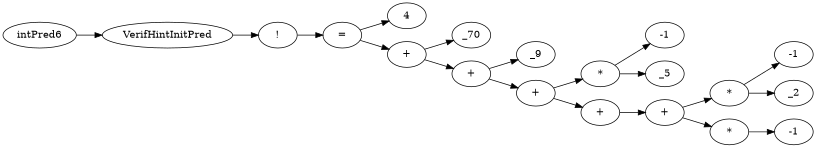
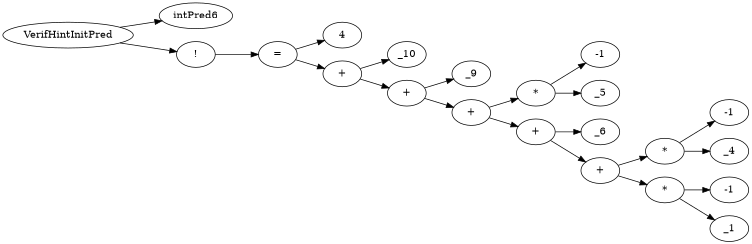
(86, 35) -> (137, 25)
(471, 35) -> (407, 54)
(794, 93) -> (729, 151)
none -> (600, 132)
none -> (729, 229)
